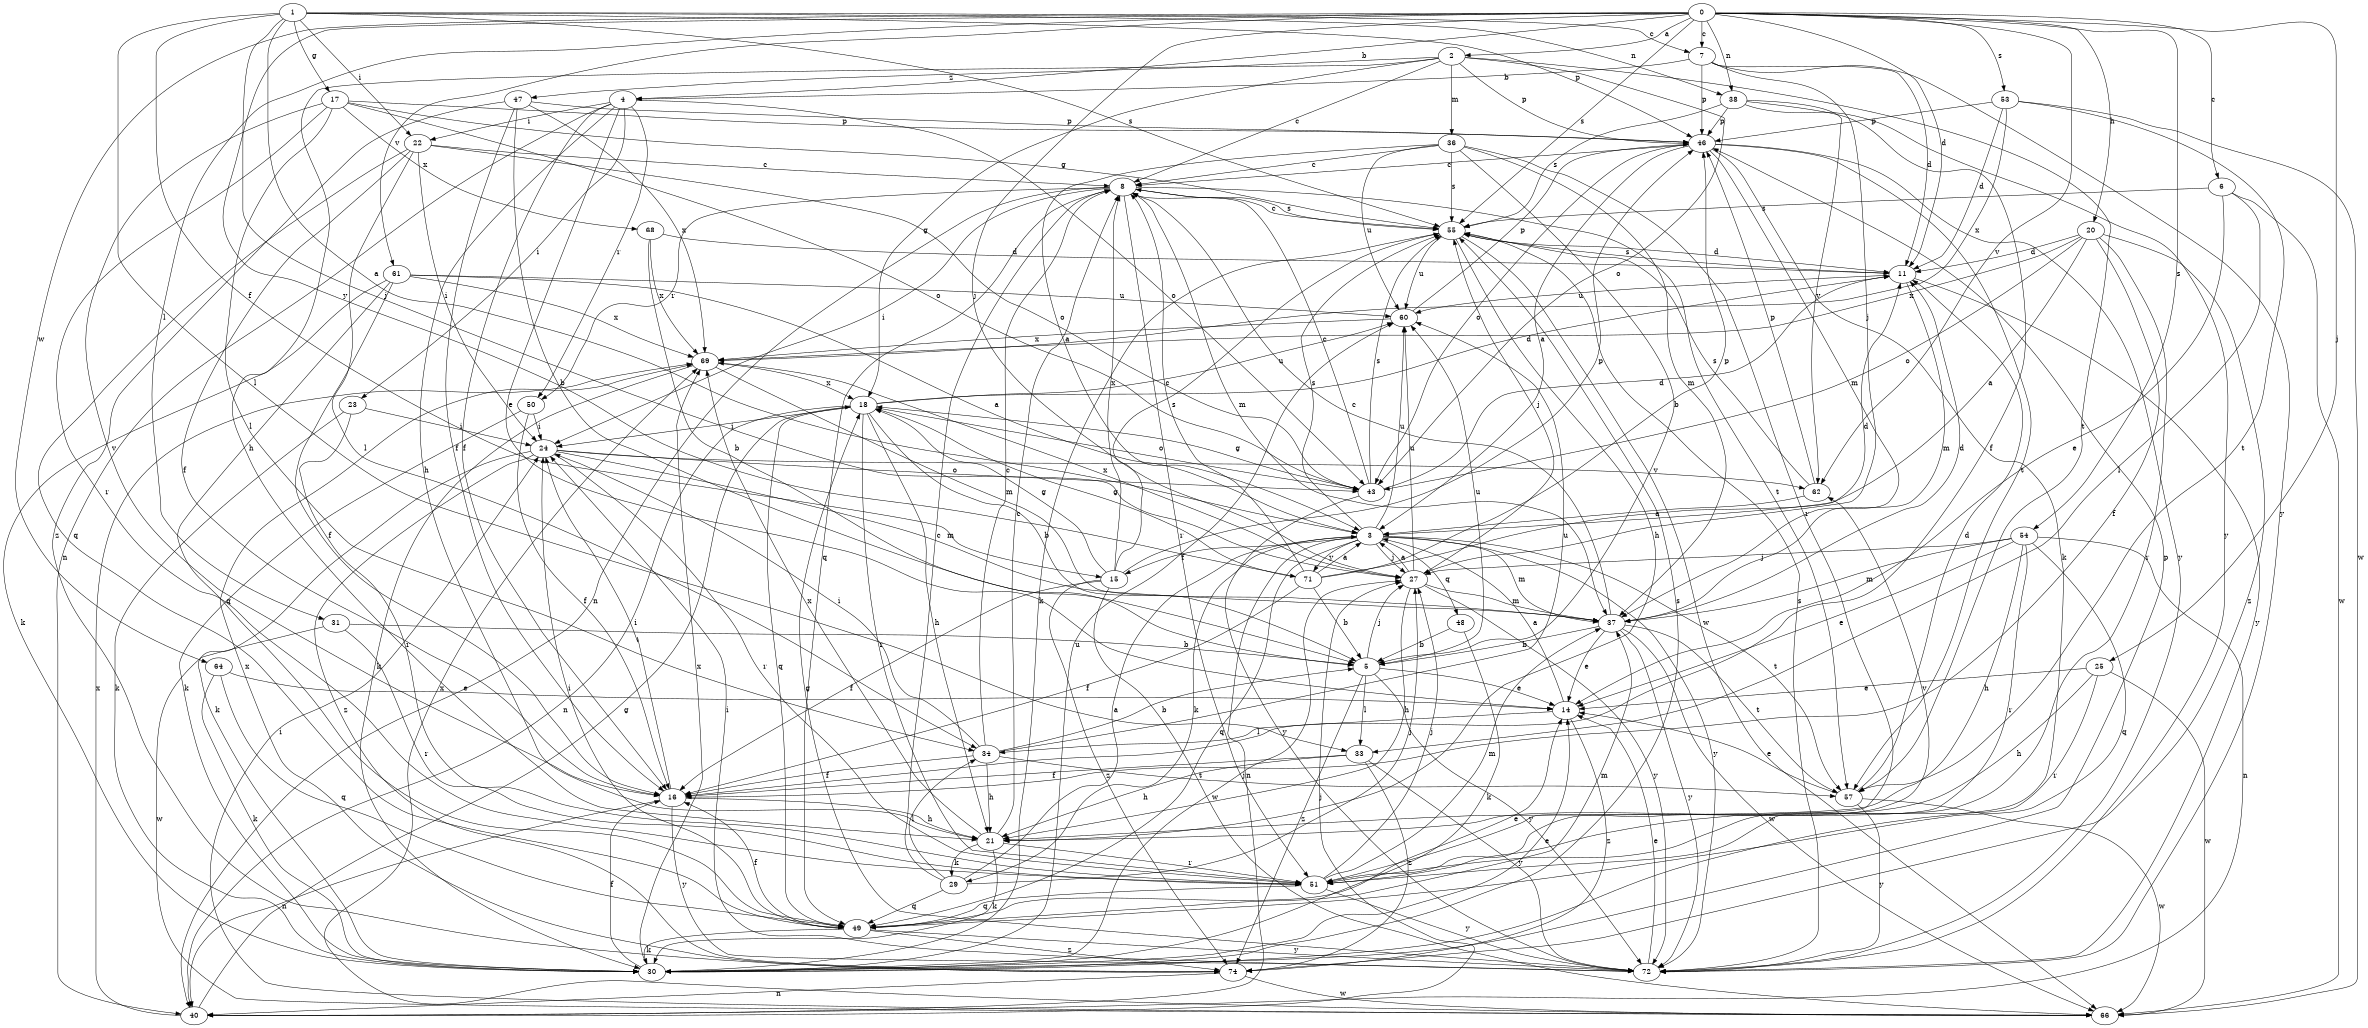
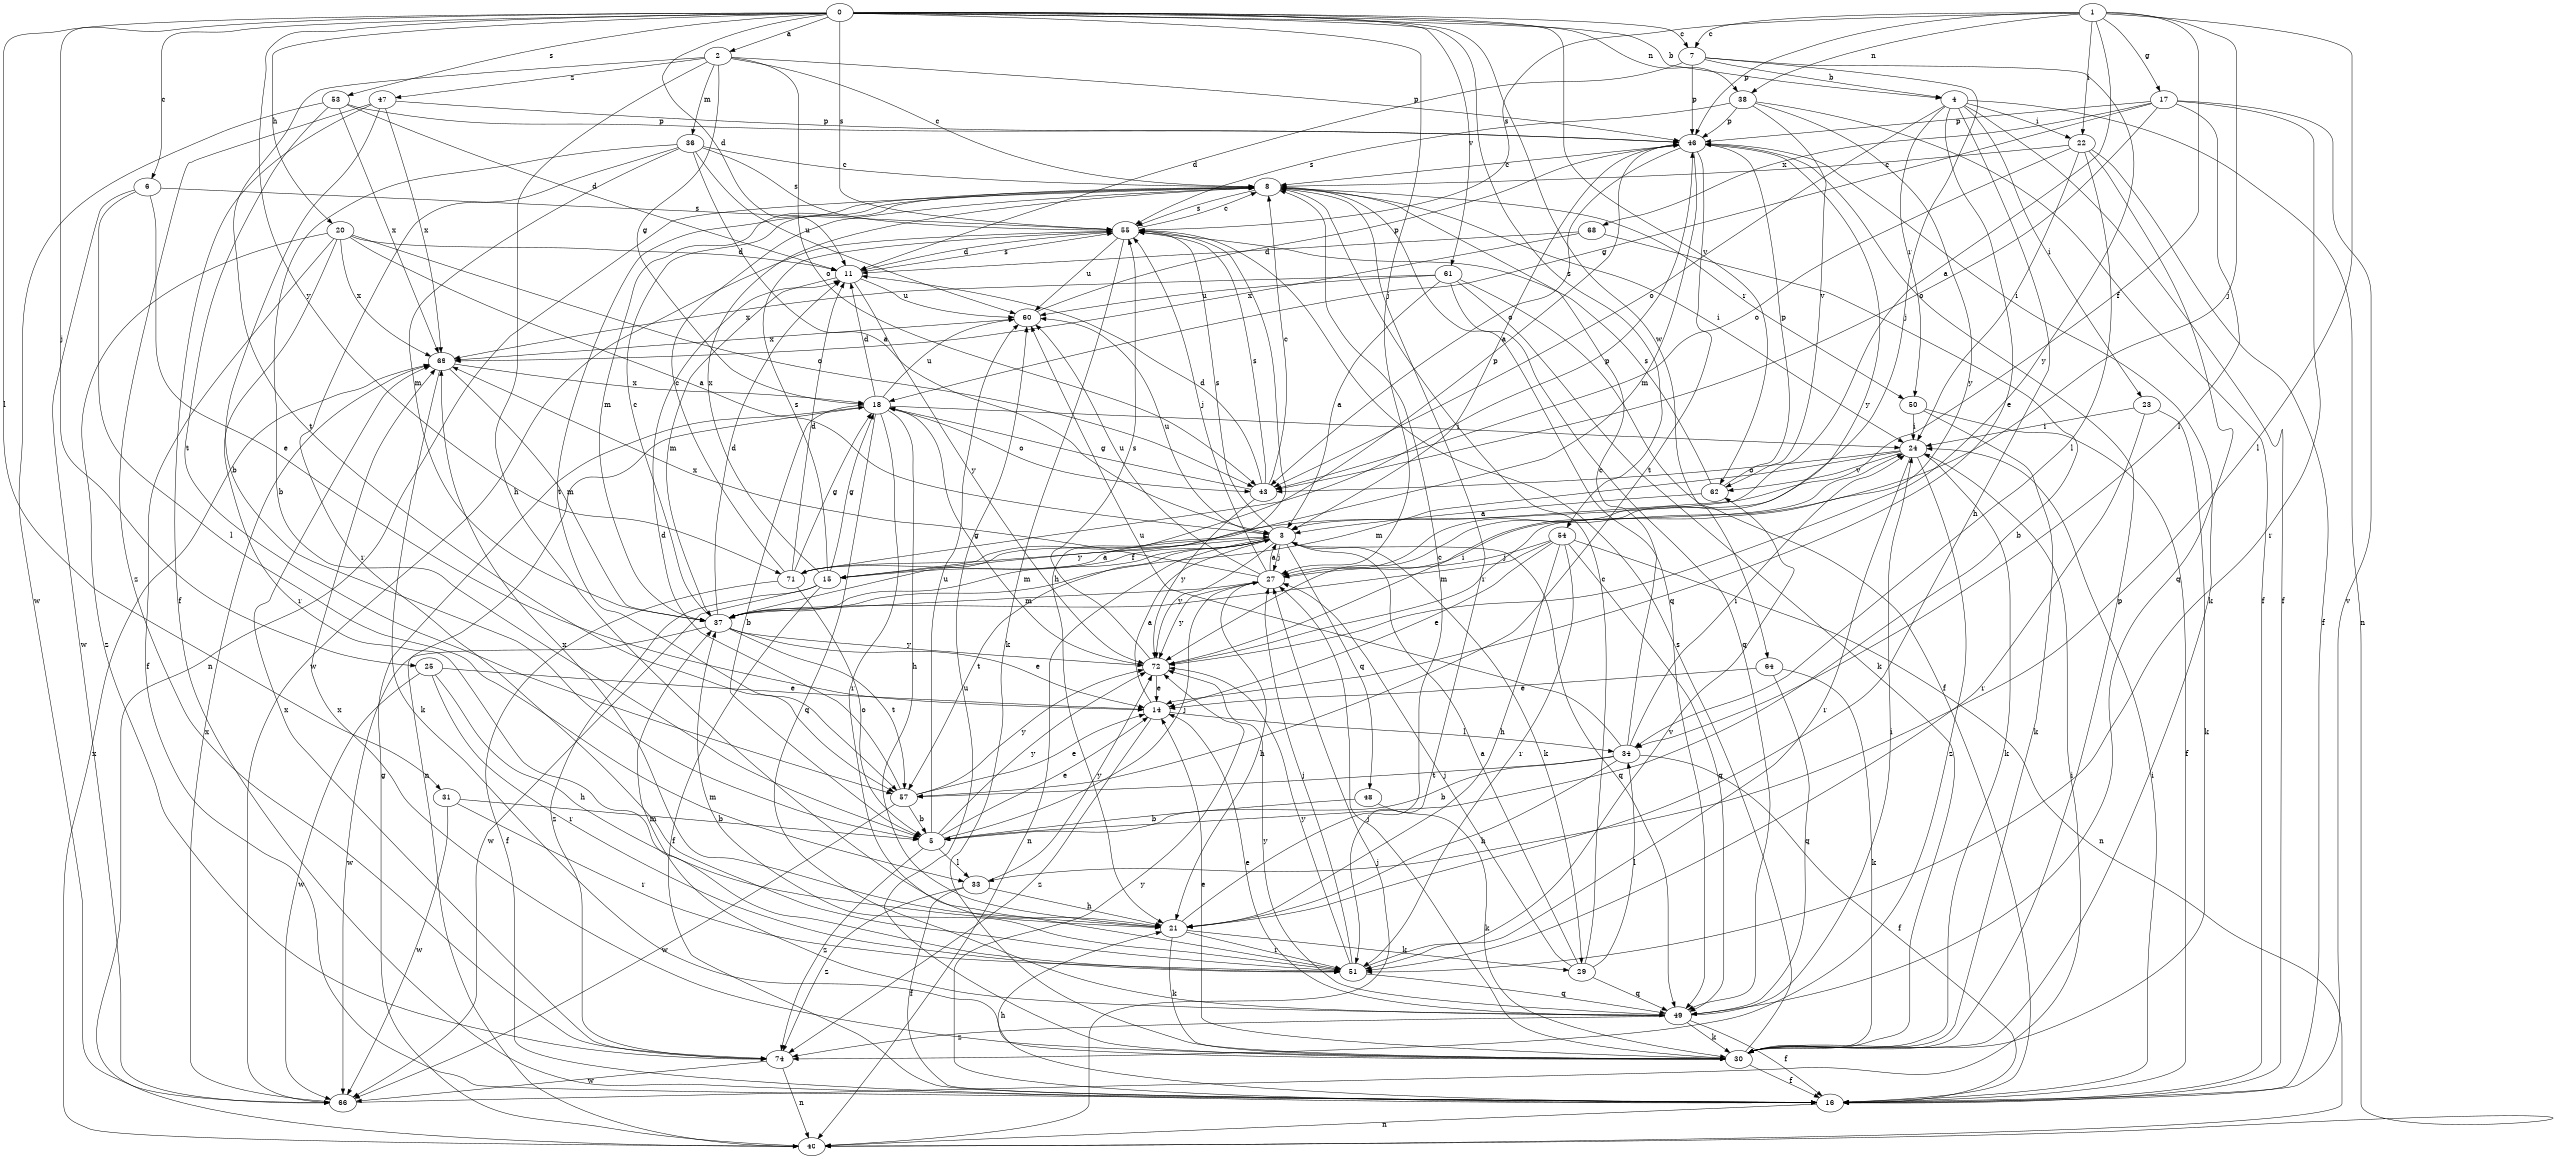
(892, 154) -> (1526, 269)
(1346, 623) -> (864, 710)
(1492, 647) -> (916, 818)
